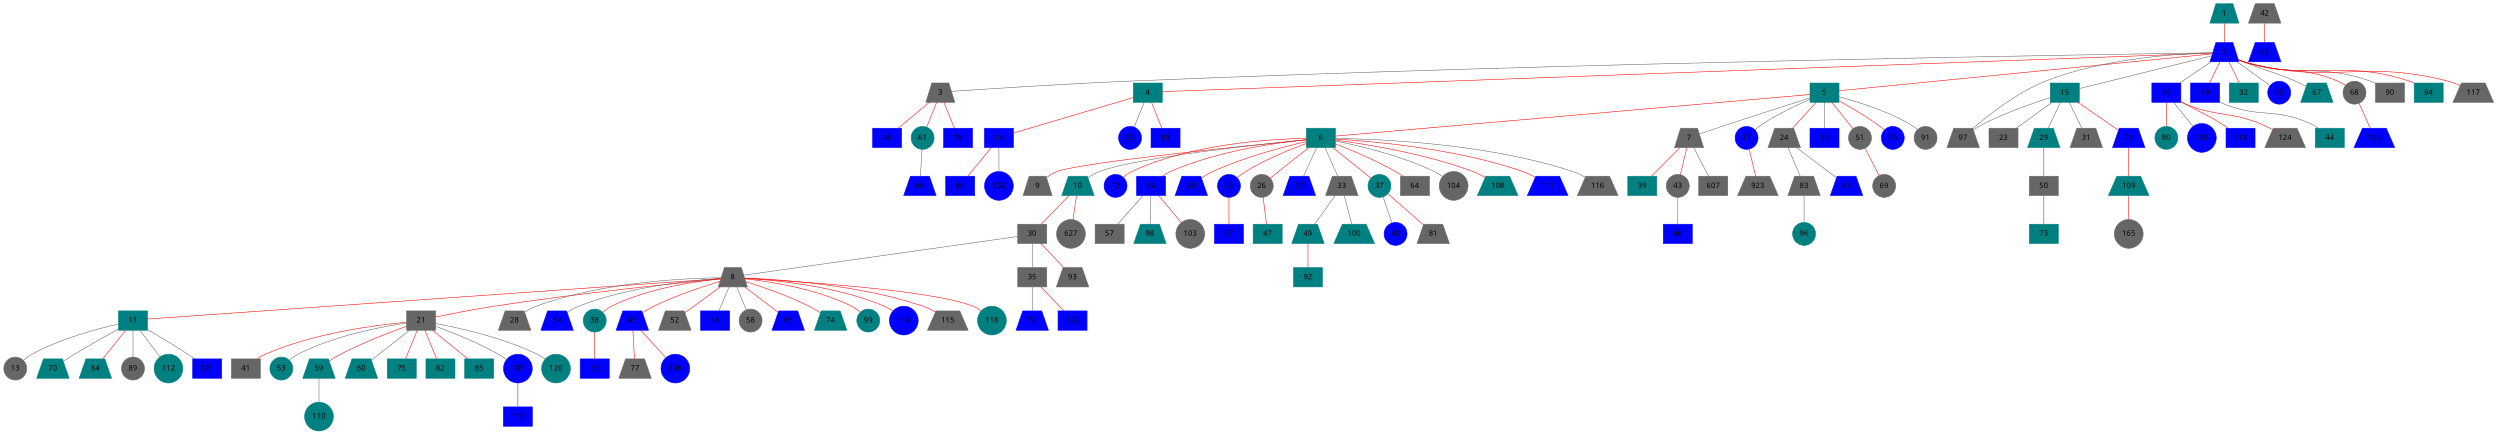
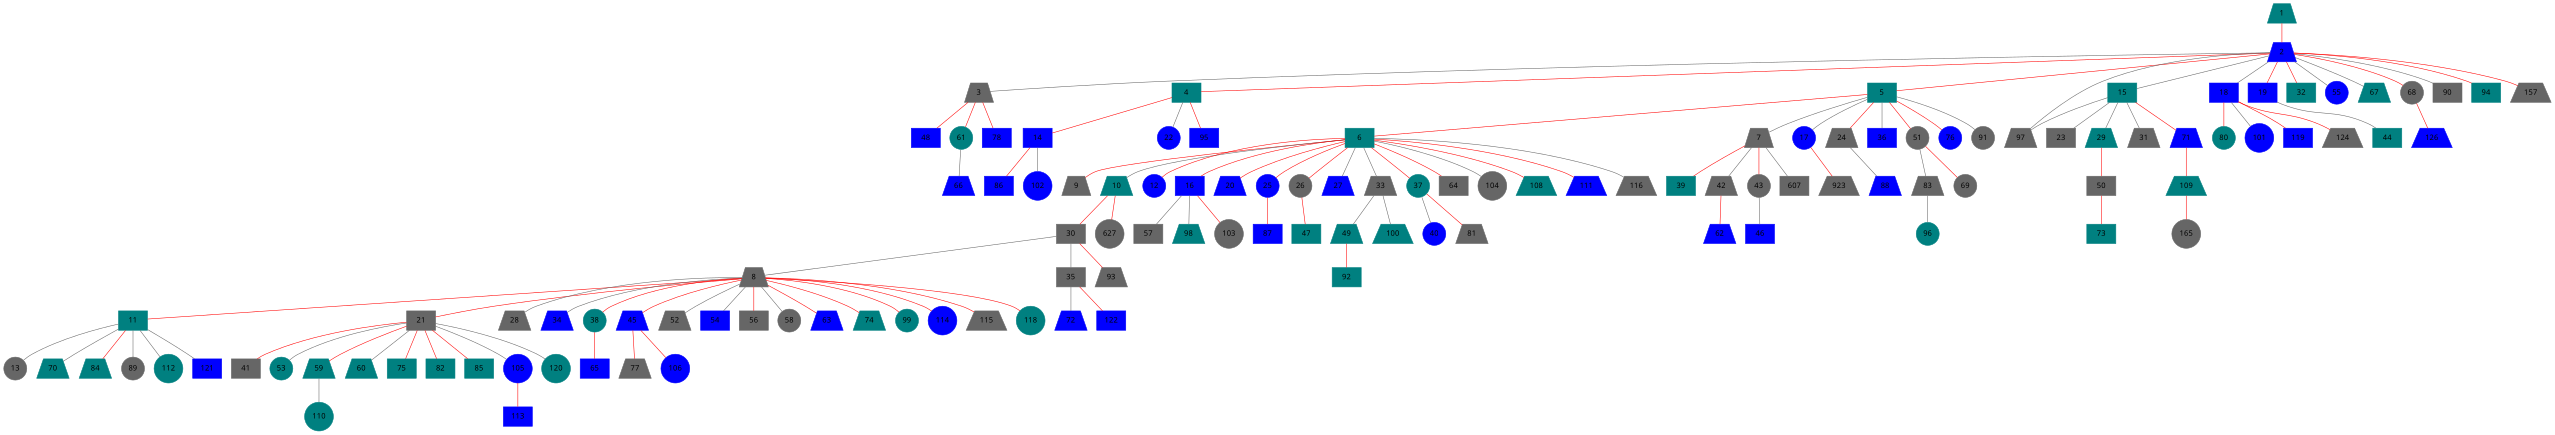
(2473, 93) -> (2531, 93)
none -> (1740, 162)
(1794, 162) -> (1923, 163)
(703, 300) -> (712, 297)
none -> (754, 321)
